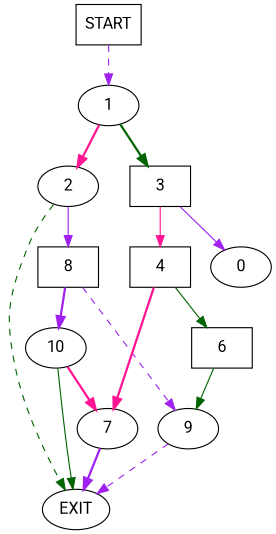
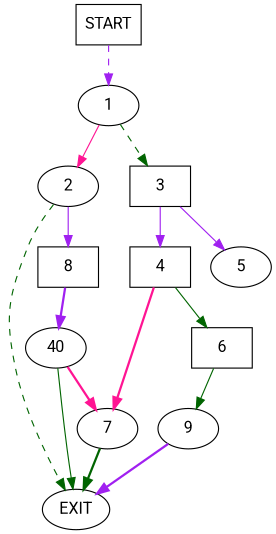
(131, 140) -> (131, 140)
(91, 141) -> (91, 141)
(160, 221) -> (160, 221)
(241, 267) -> (241, 267)
(125, 344) -> none
(56, 348) -> (56, 348)
(94, 464) -> (94, 464)
(137, 465) -> (137, 465)
